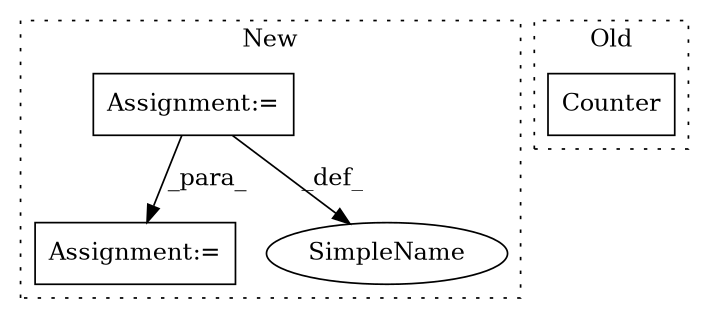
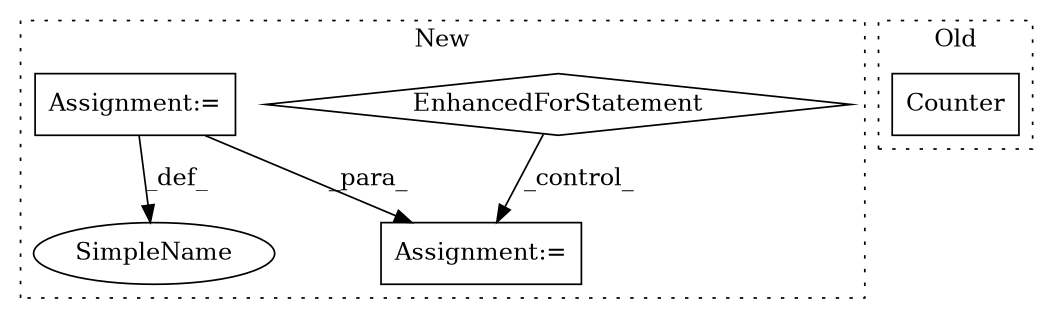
none -> (558, 104)
